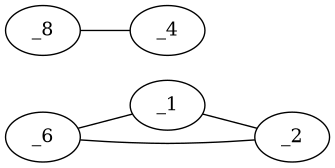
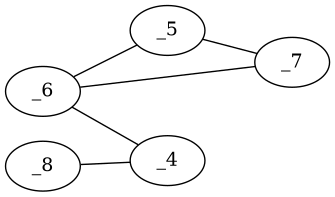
(168, 105) -> (168, 30)
none -> (105, 126)
(292, 137) -> (292, 62)
